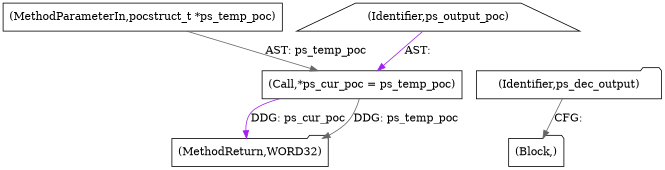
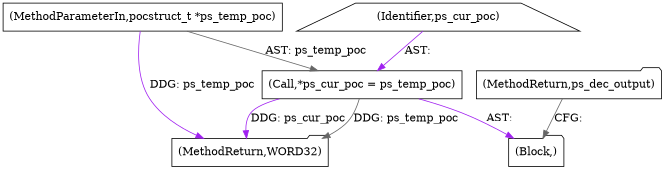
(438, 17) -> (438, 17)
(569, 85) -> (569, 85)
none -> (147, 95)
none -> (464, 114)
